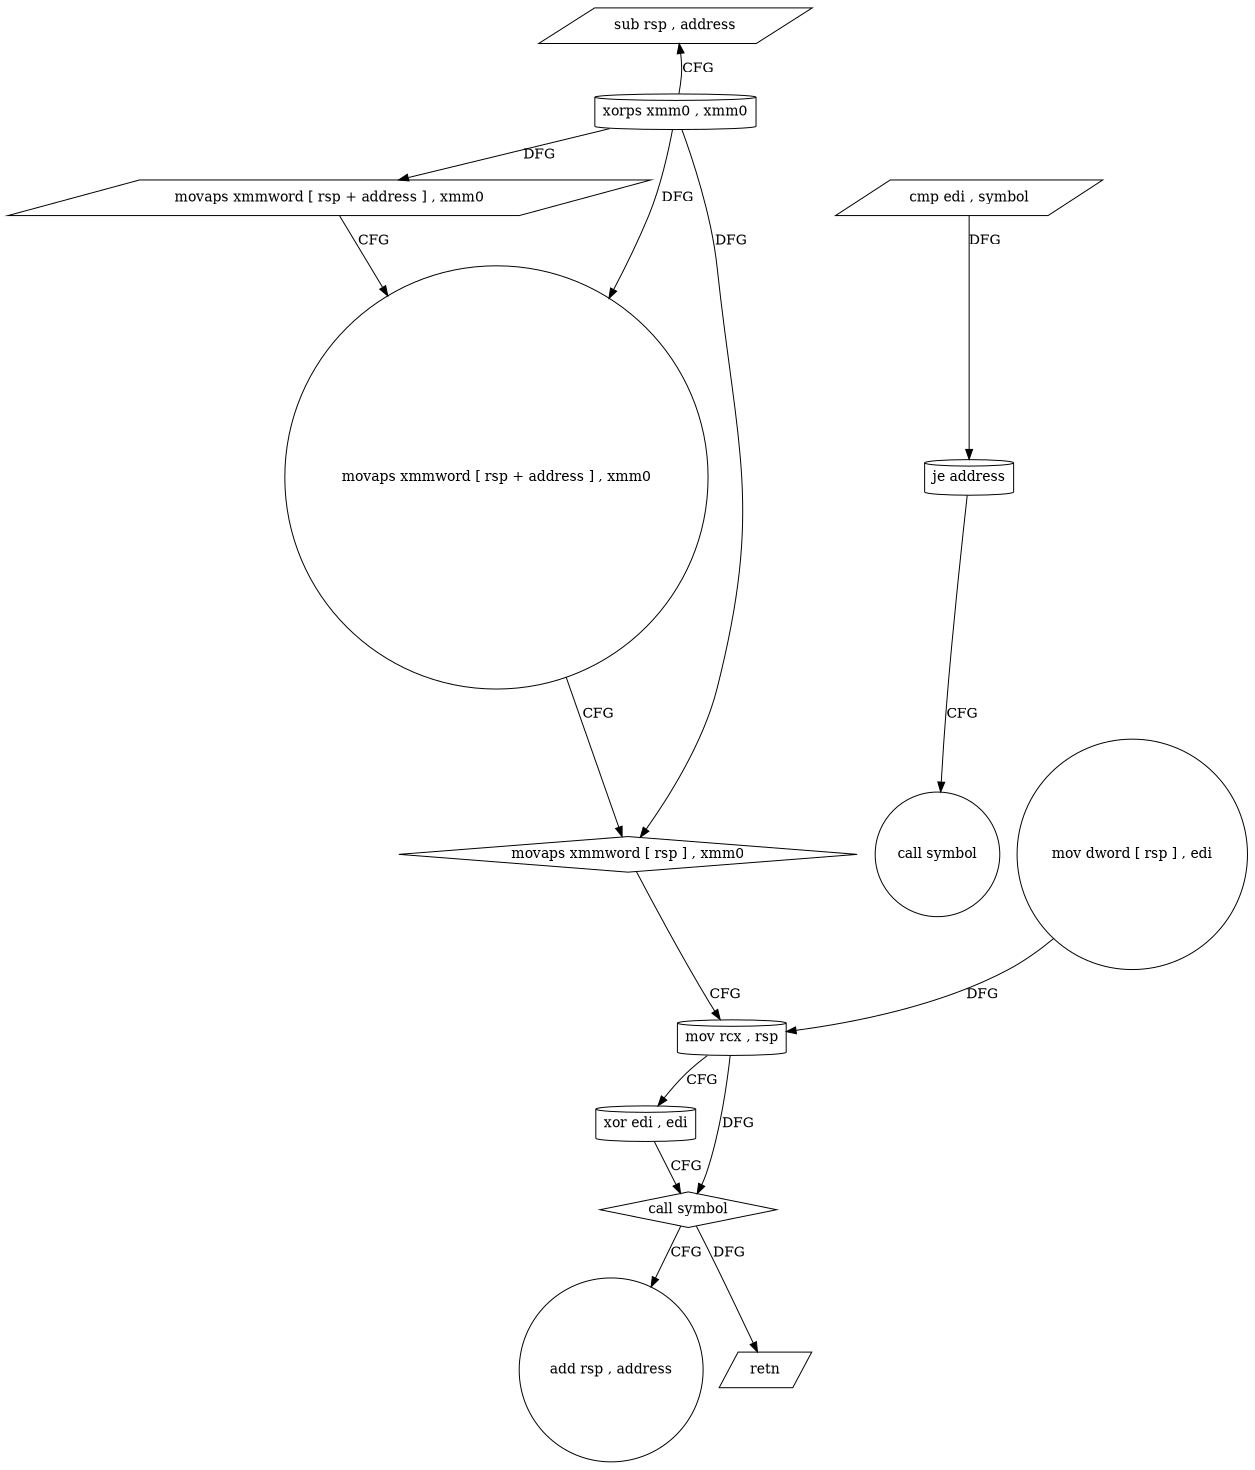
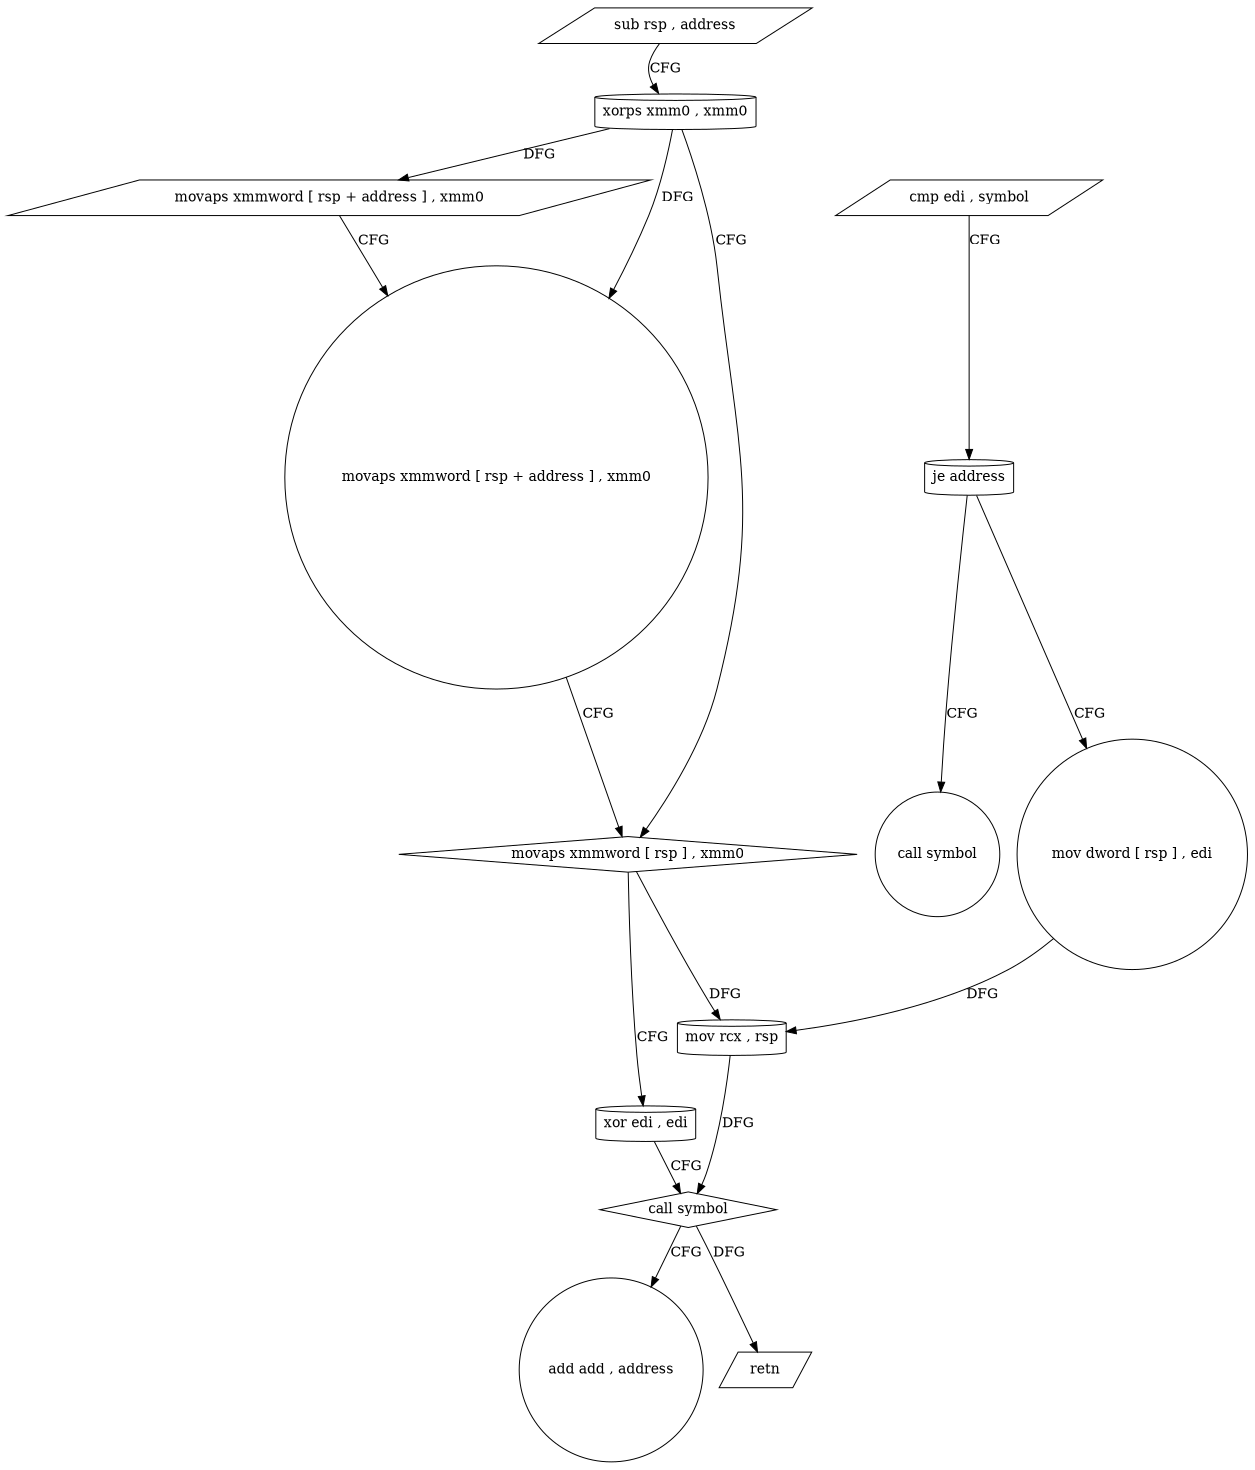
(682, 74) -> (649, 64)
(731, 241) -> (731, 241)
(985, 241) -> (985, 241)
none -> (1030, 617)
(725, 995) -> (725, 995)
(684, 1075) -> (632, 984)
(611, 1370) -> (611, 1370)
